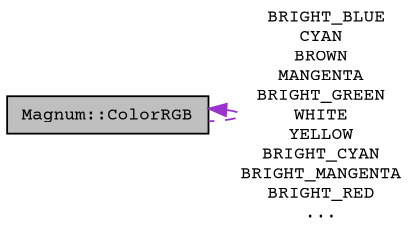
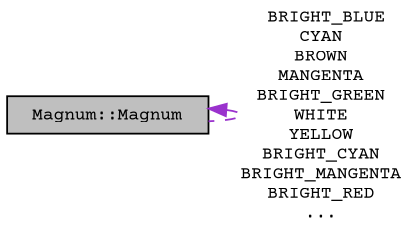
(108, 115) -> (108, 115)
